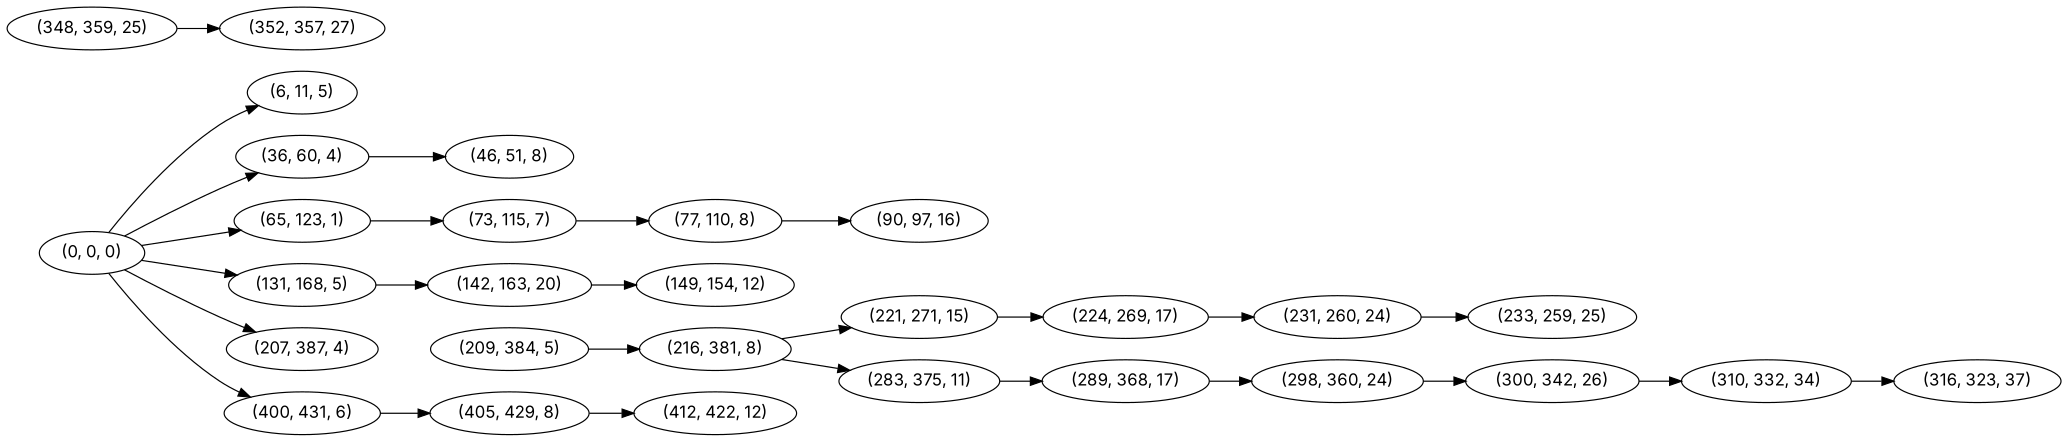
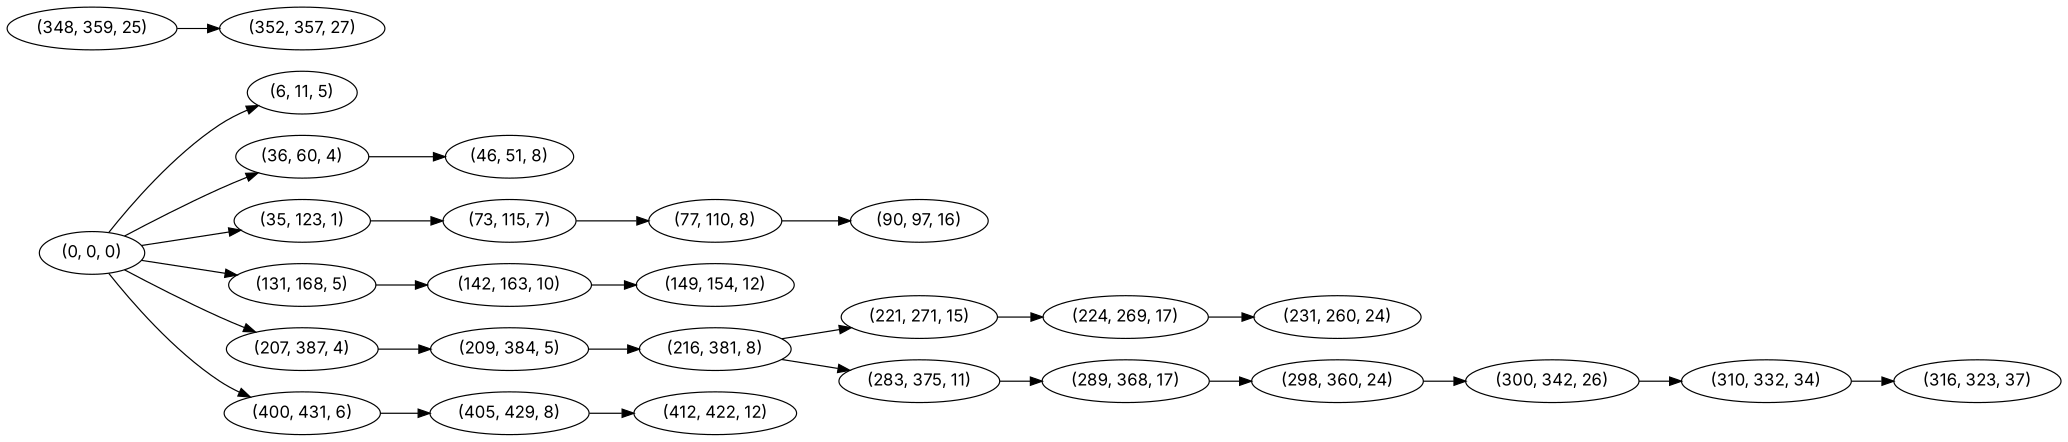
(302, 221) -> (302, 221)
(510, 285) -> (510, 285)
(1552, 317) -> none
none -> (398, 349)
